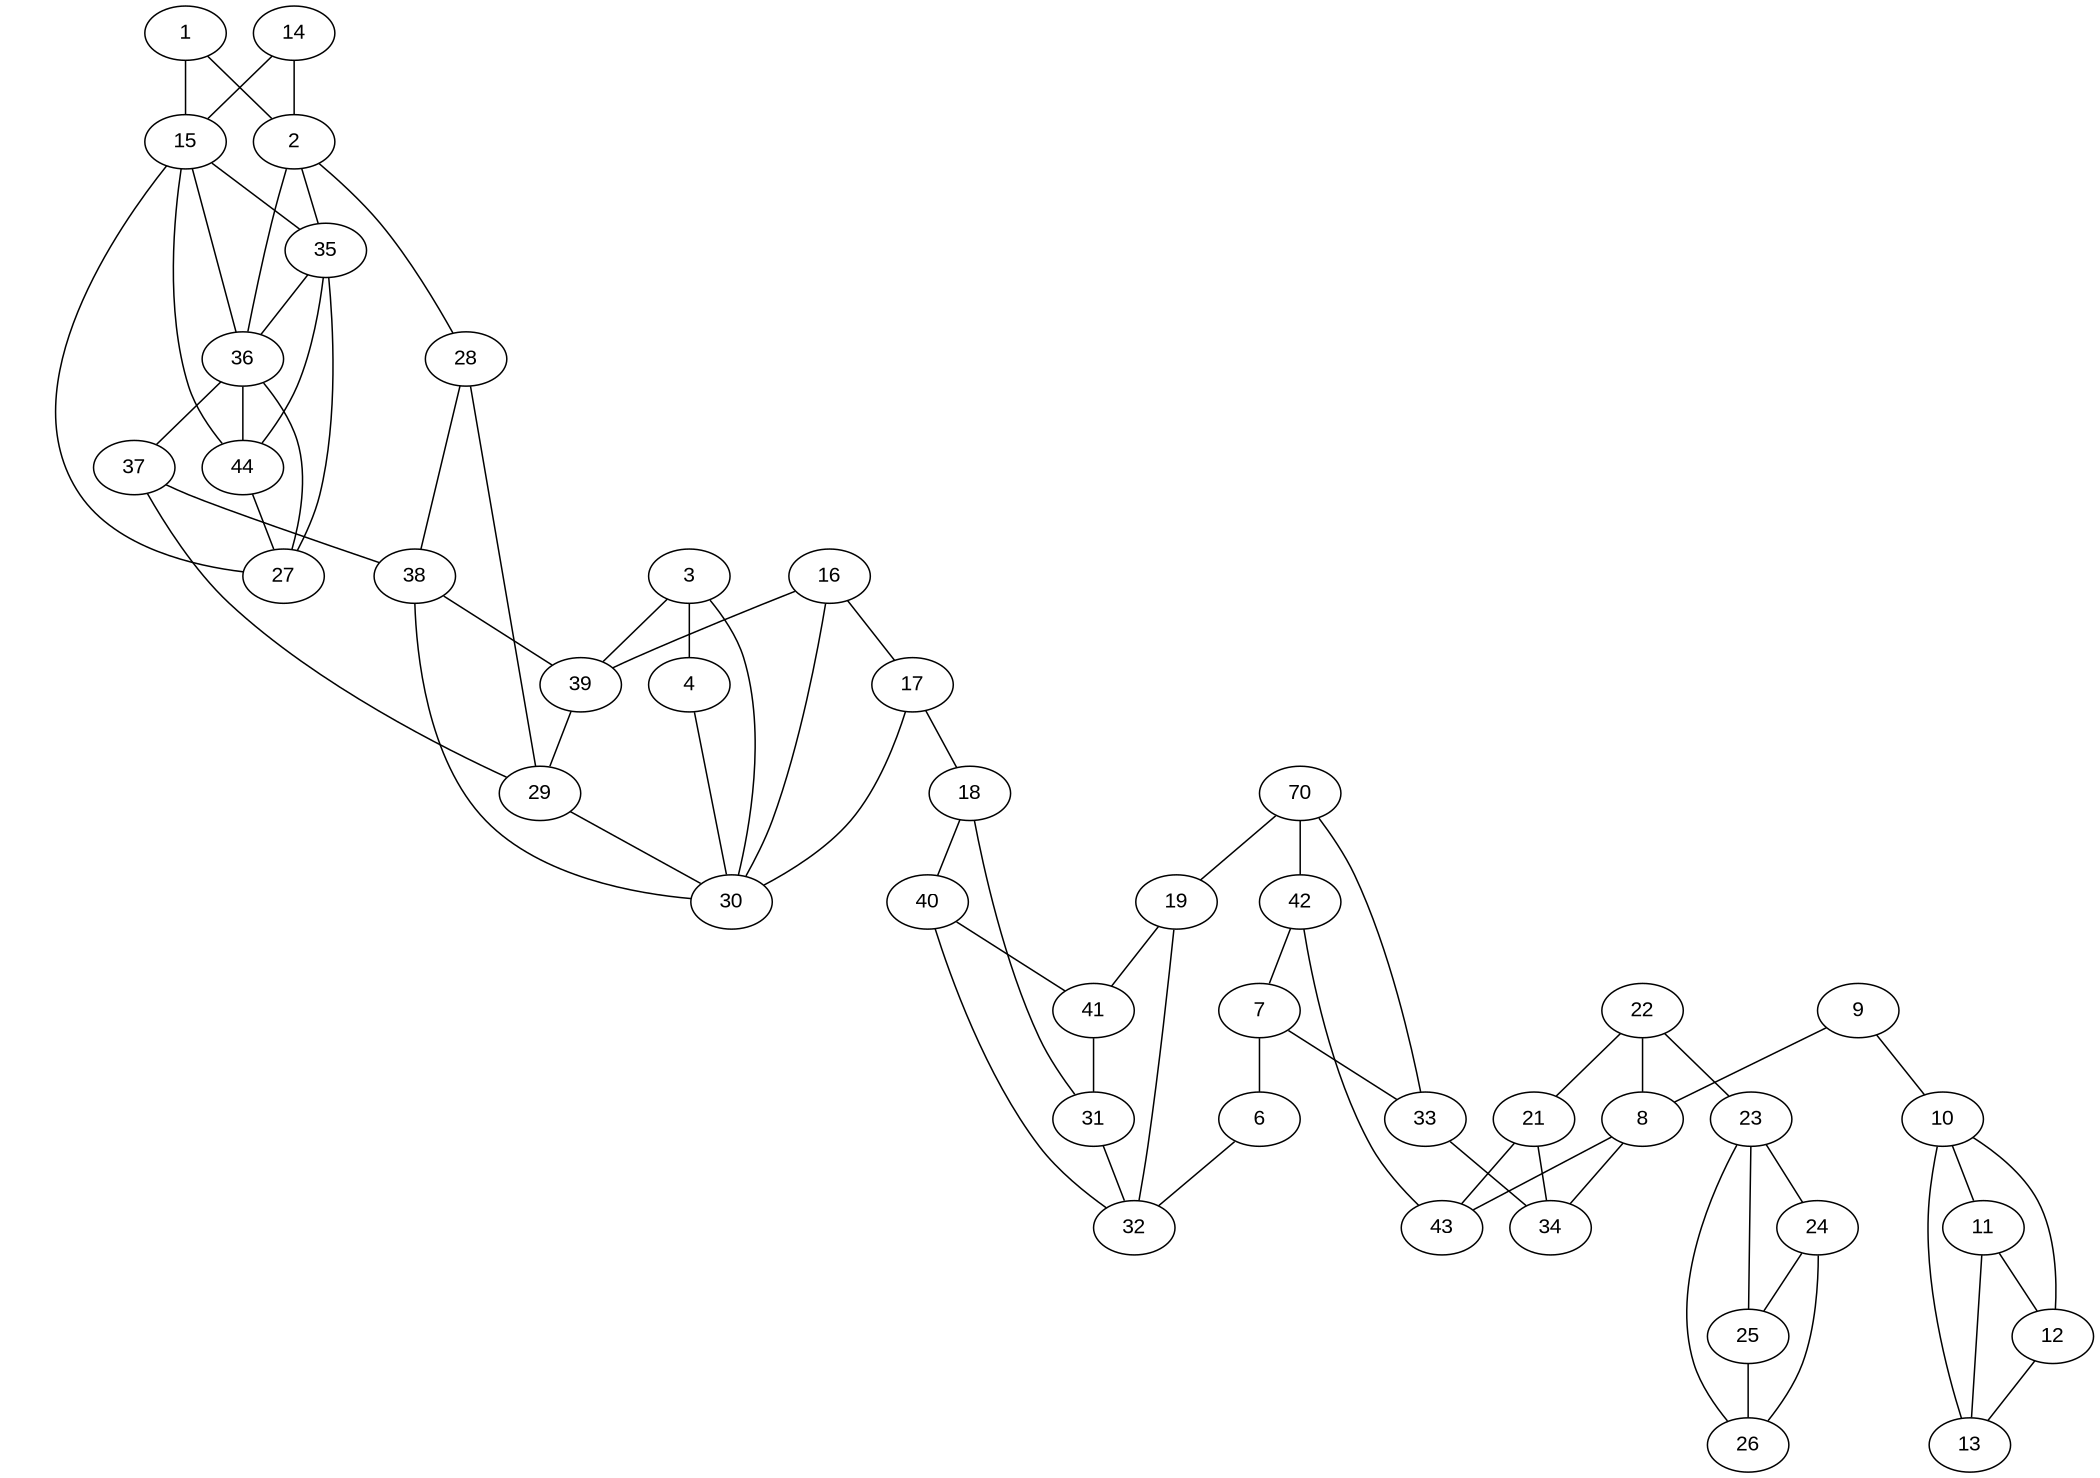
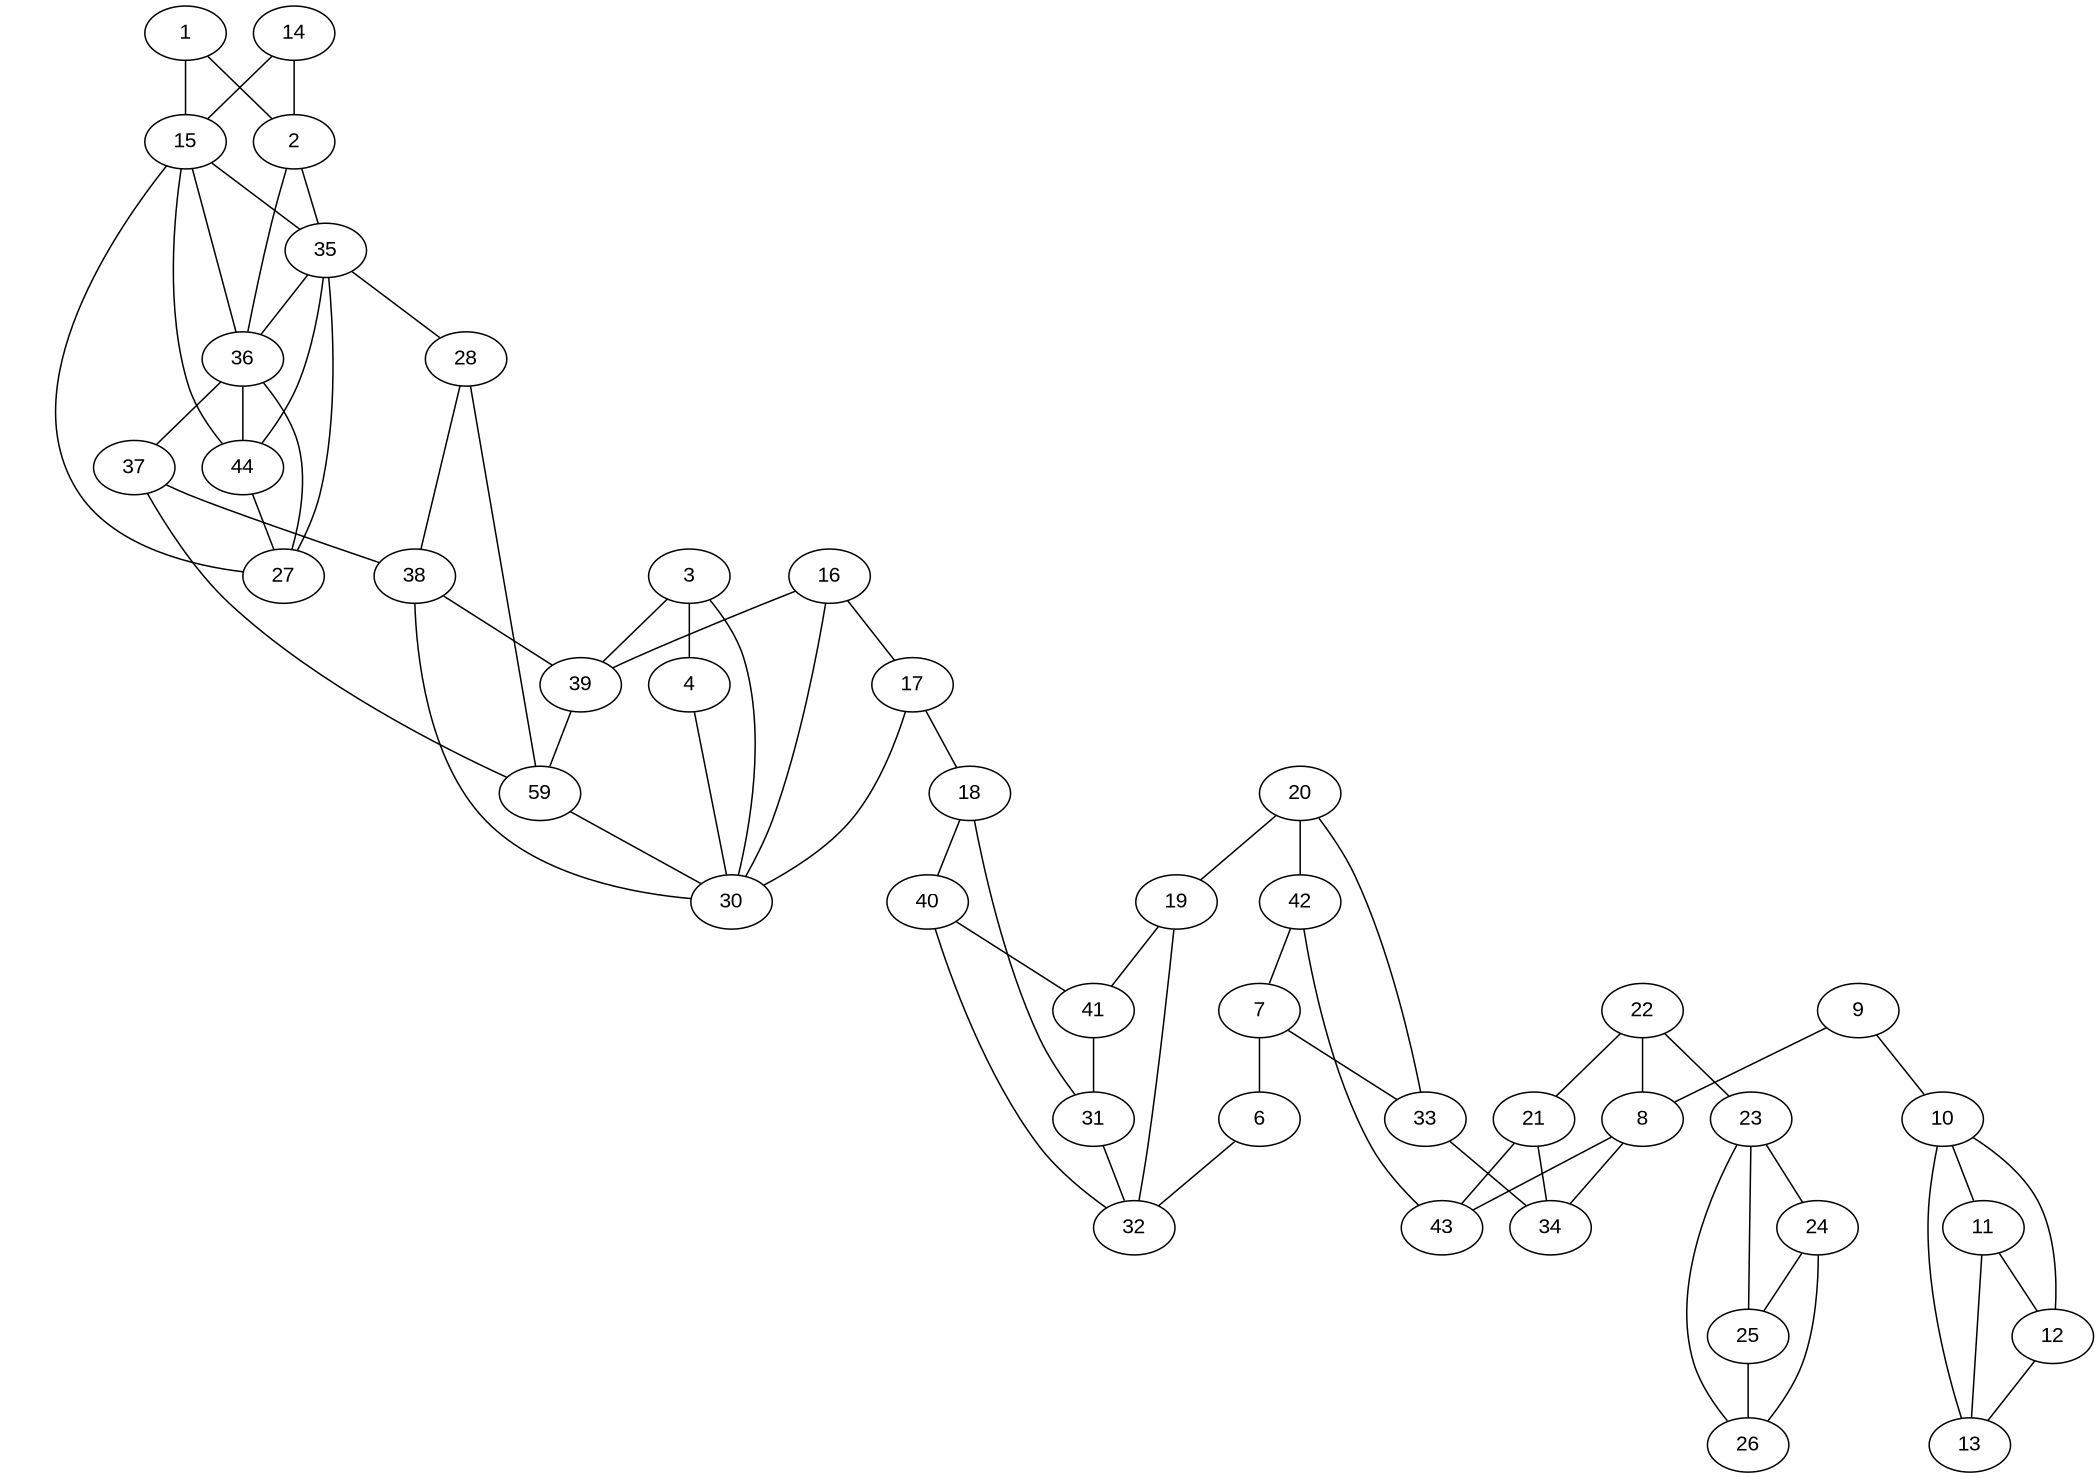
(394, 241) -> (396, 305)
(540, 793) -> (540, 793)
(1300, 793) -> (1300, 793)
